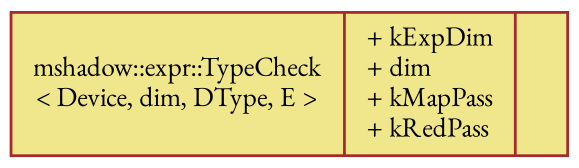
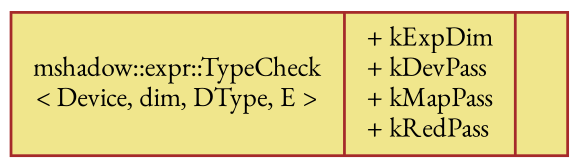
(400, 68) -> (427, 68)
